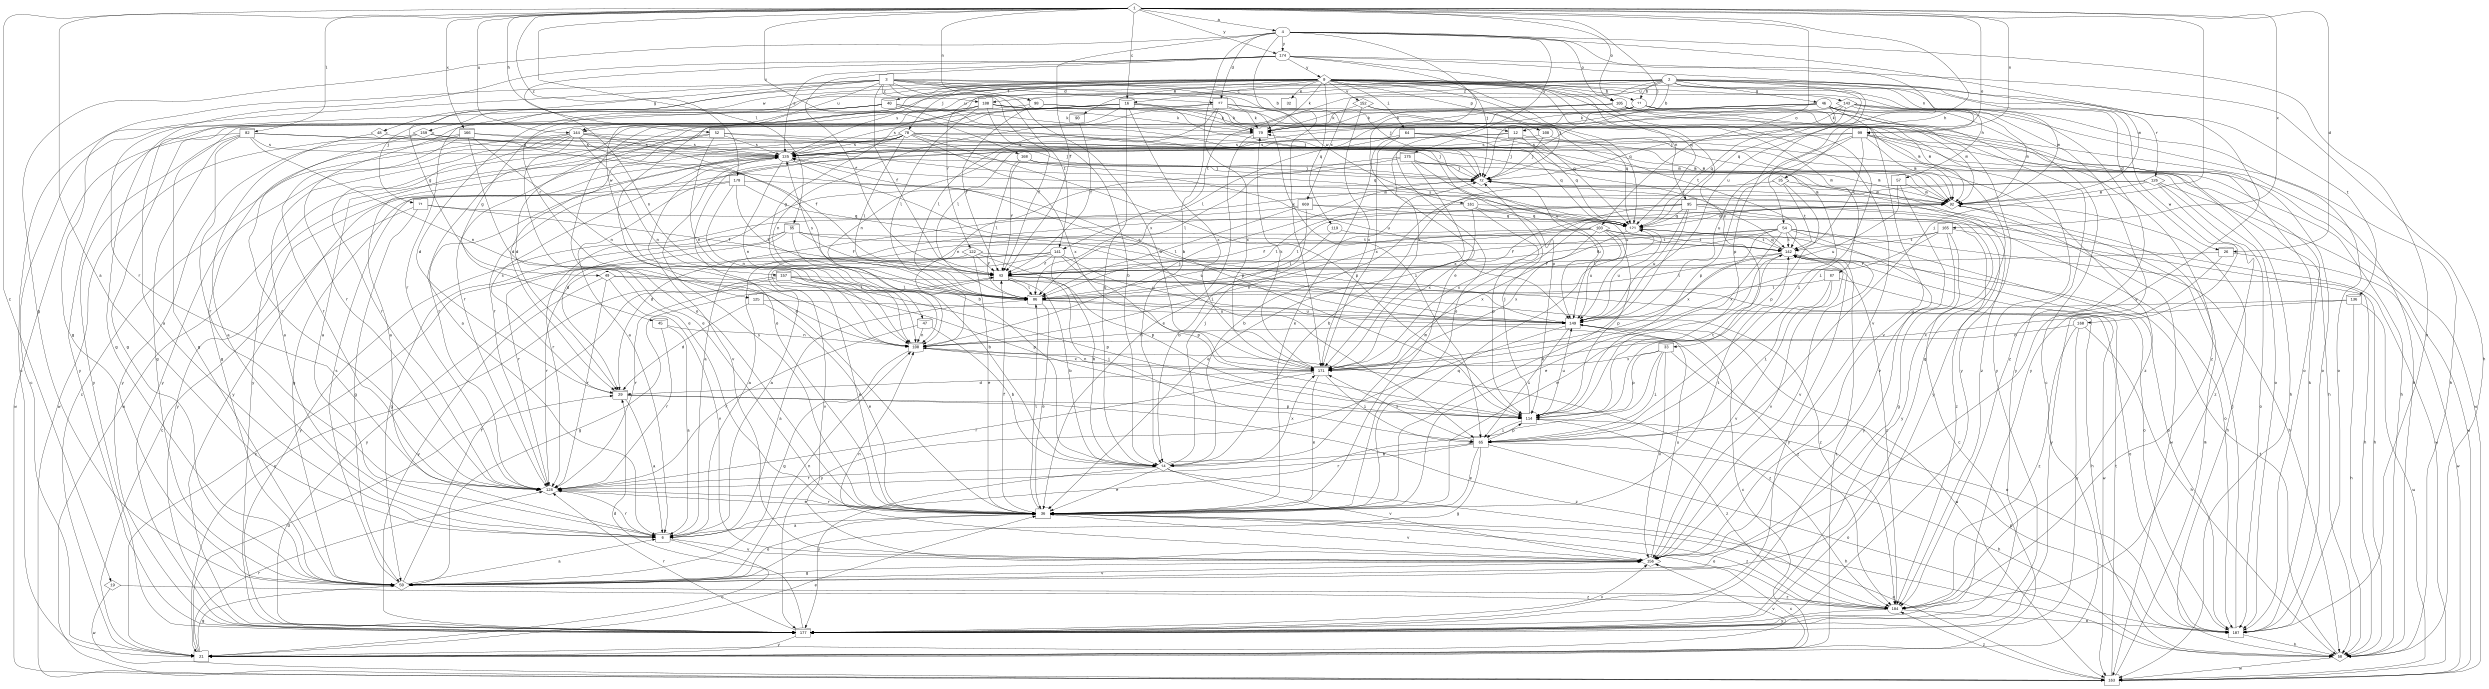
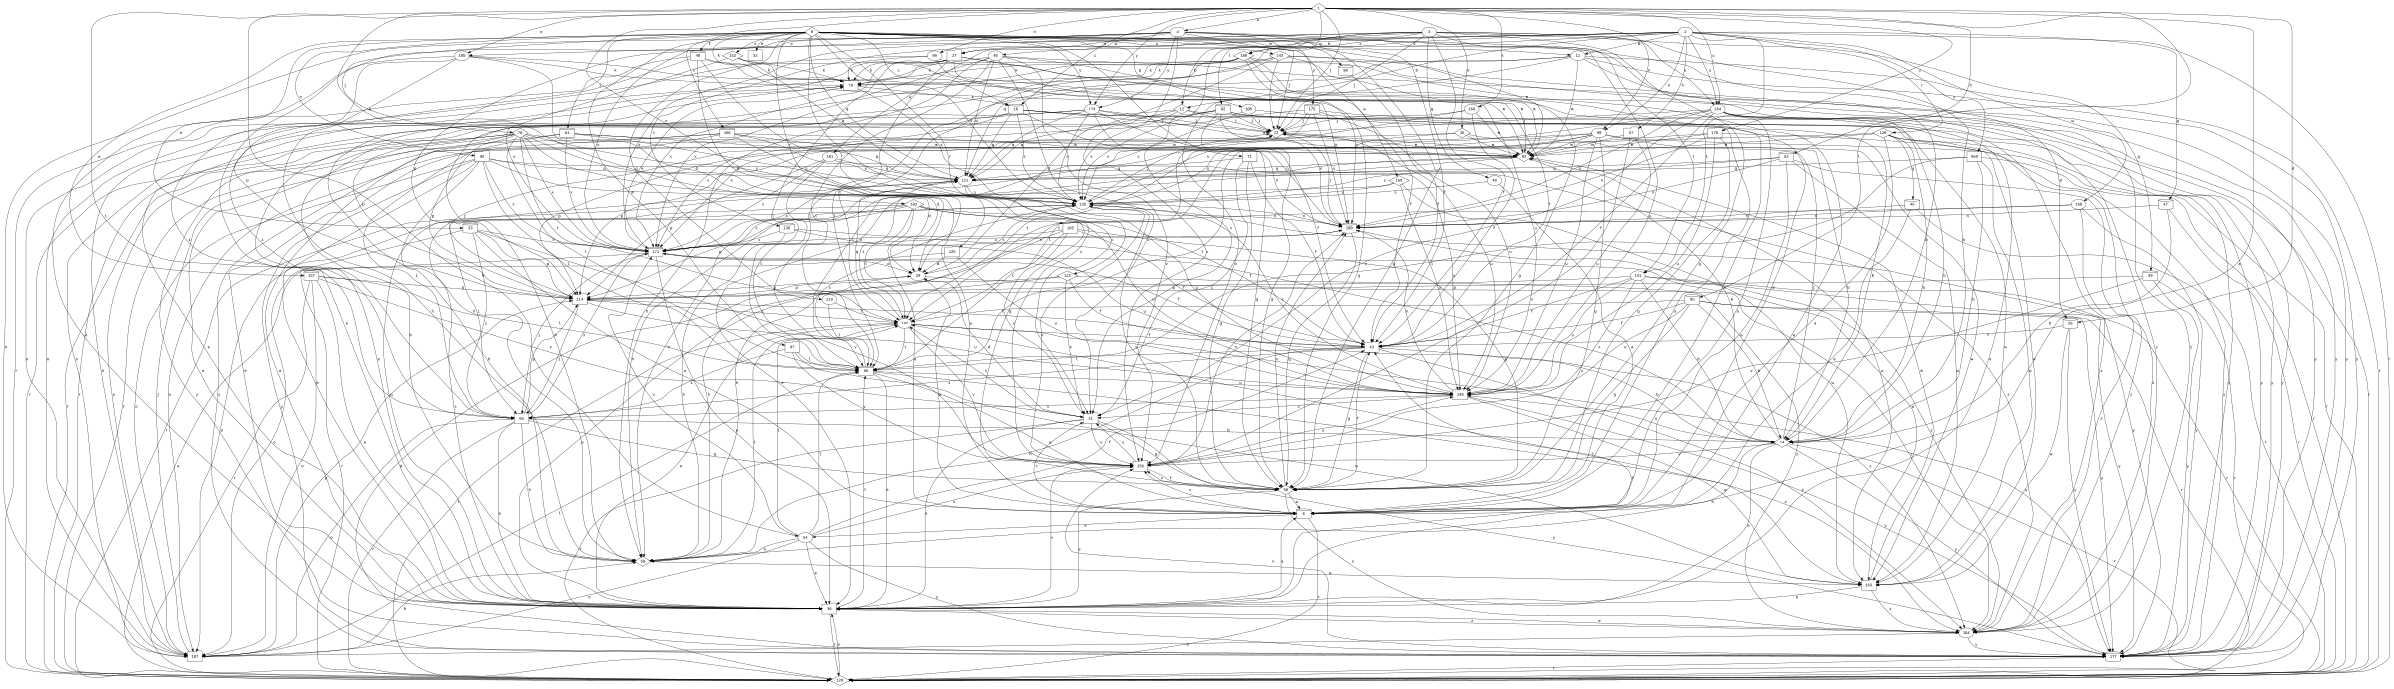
(1303, 68) -> (1029, 44)
(886, 80) -> (1429, 32)
(986, 103) -> (1244, 56)
(818, 111) -> (1911, 163)
(1199, 113) -> (958, 98)
none -> (1198, 121)
(379, 133) -> (1494, 181)
(576, 133) -> (1718, 109)
(1516, 133) -> (1182, 109)
(1860, 133) -> (1599, 133)
(1935, 147) -> (719, 118)
(977, 189) -> (675, 187)
(1167, 243) -> (1056, 526)
none -> (1018, 263)
(607, 276) -> (2150, 276)
(809, 287) -> (531, 524)
(620, 395) -> (918, 276)
none -> (1624, 414)
(885, 450) -> (172, 472)
(1486, 506) -> (414, 548)
(1650, 561) -> (1140, 466)
(807, 573) -> (1171, 478)
(112, 585) -> none
(592, 654) -> (1595, 549)
